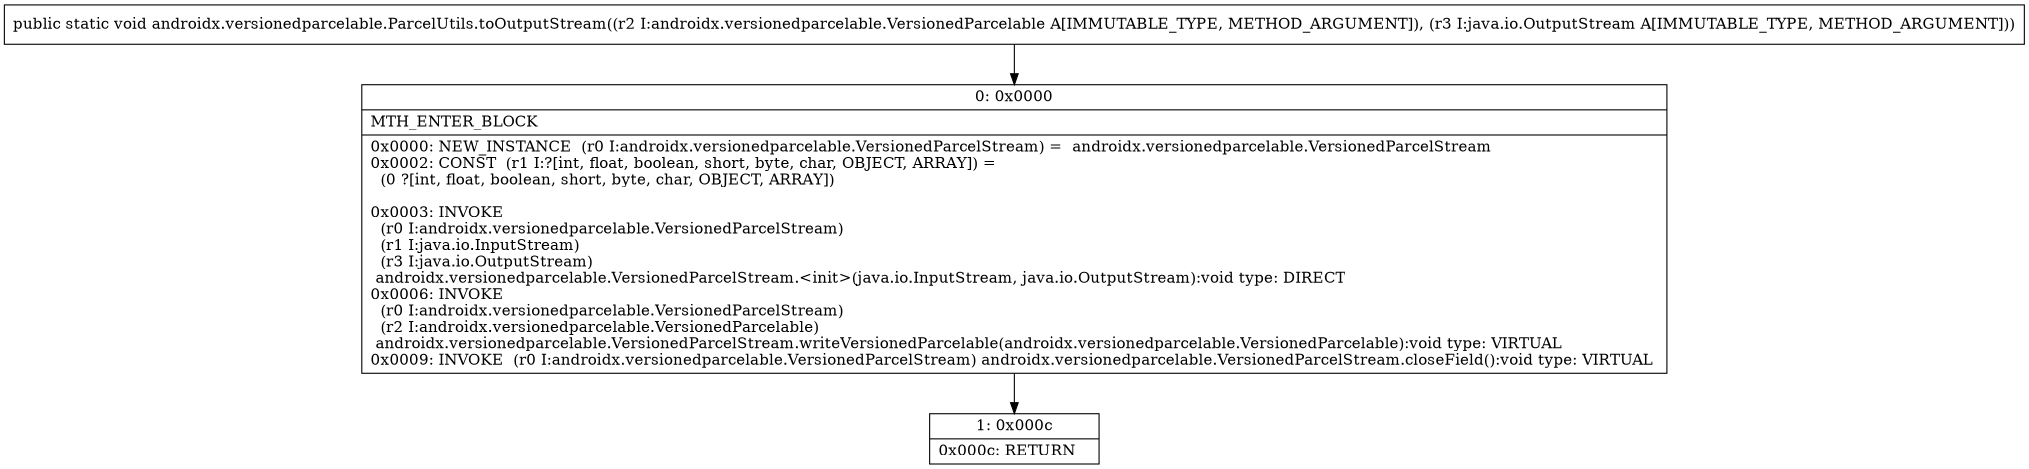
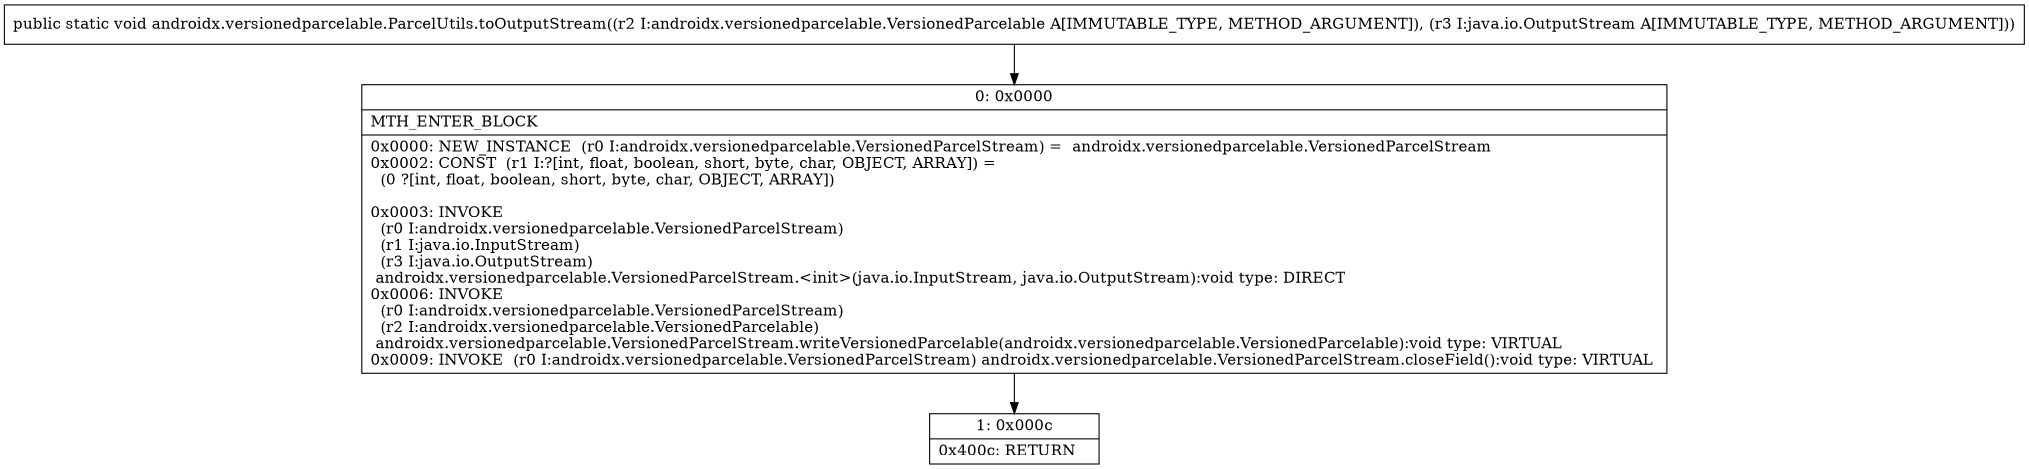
(1014, 451) -> (1014, 451)
